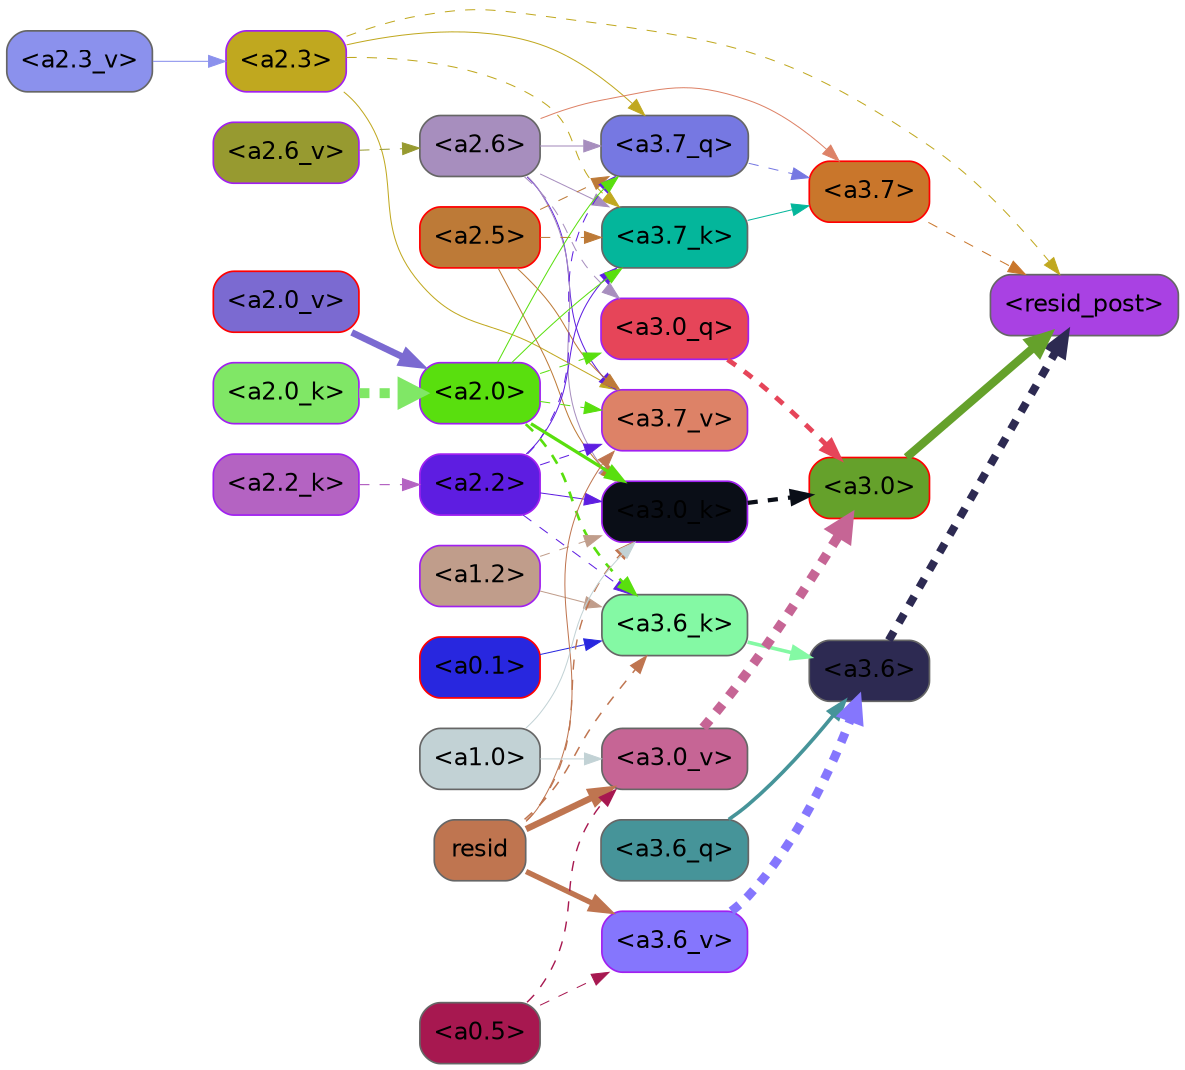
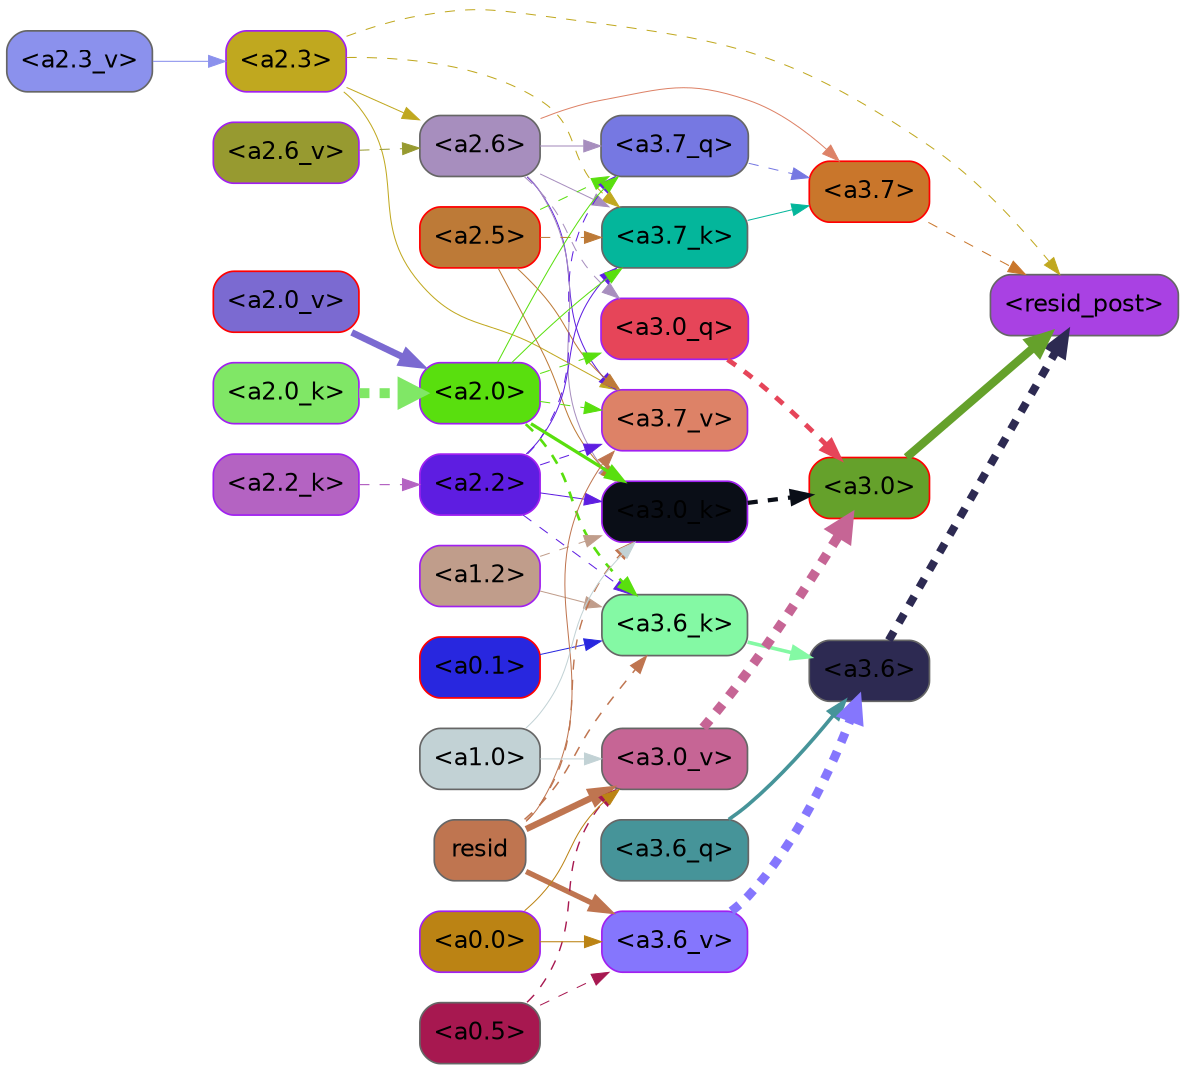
(498, 35) -> (375, 100)
(565, 197) -> (565, 197)
none -> (480, 942)
